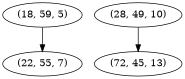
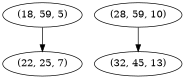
(138, 15) -> (138, 15)
(42, 64) -> (42, 64)
(138, 64) -> (138, 64)
